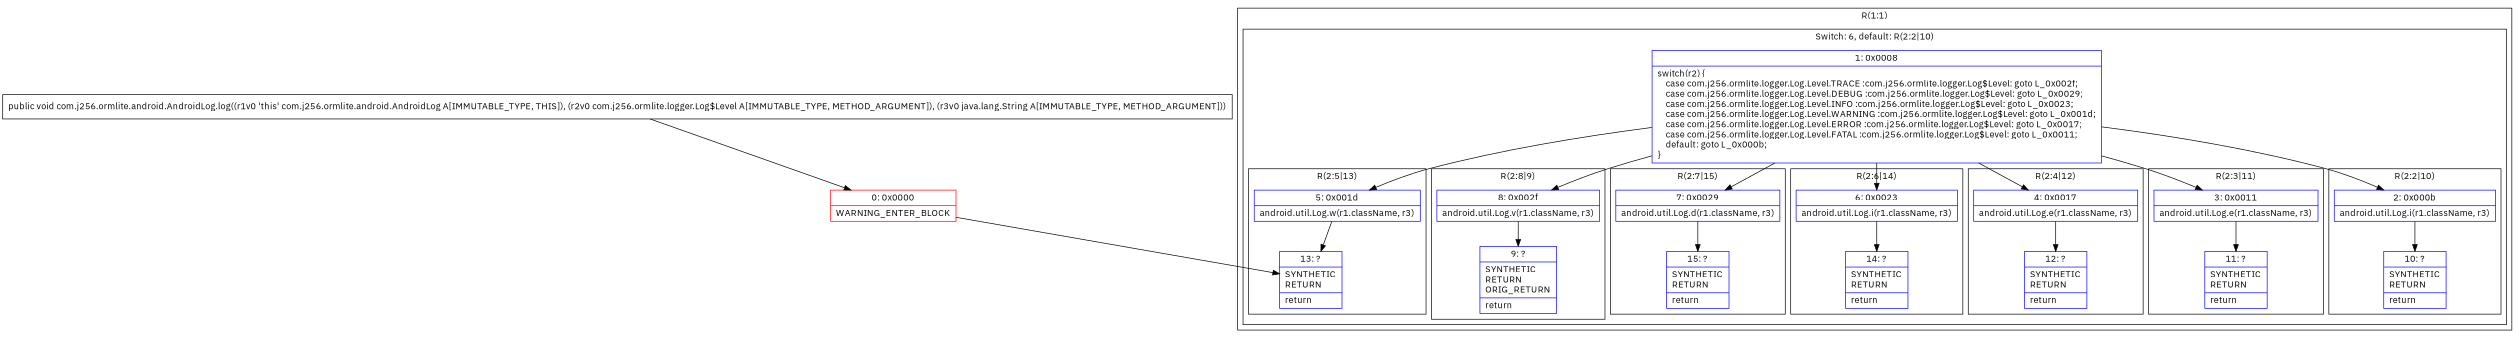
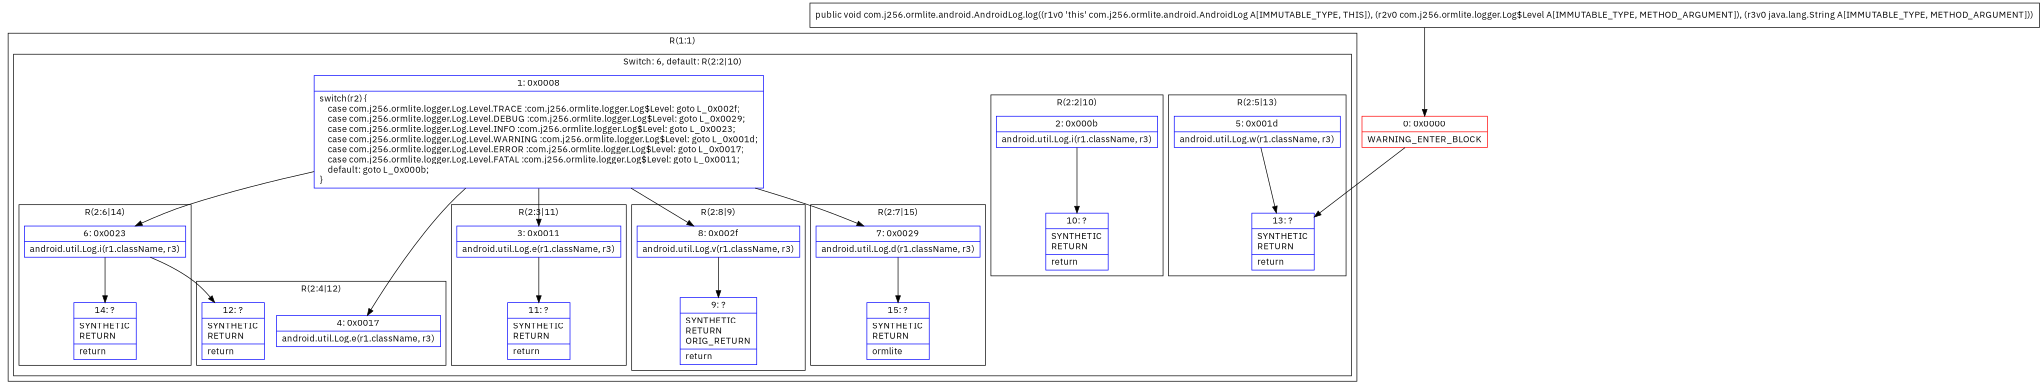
(2241, 149) -> none
(1512, 150) -> none
(2056, 233) -> (183, 274)
(1686, 300) -> (888, 351)
